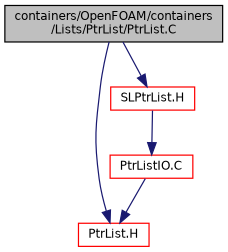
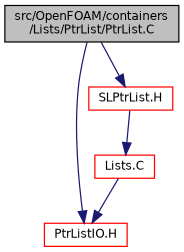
(114, 24) -> (92, 24)
(151, 167) -> (125, 167)
(114, 235) -> (86, 235)
